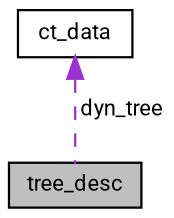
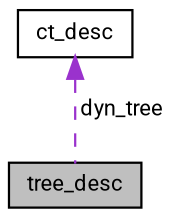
(75, 34) -> (75, 34)
